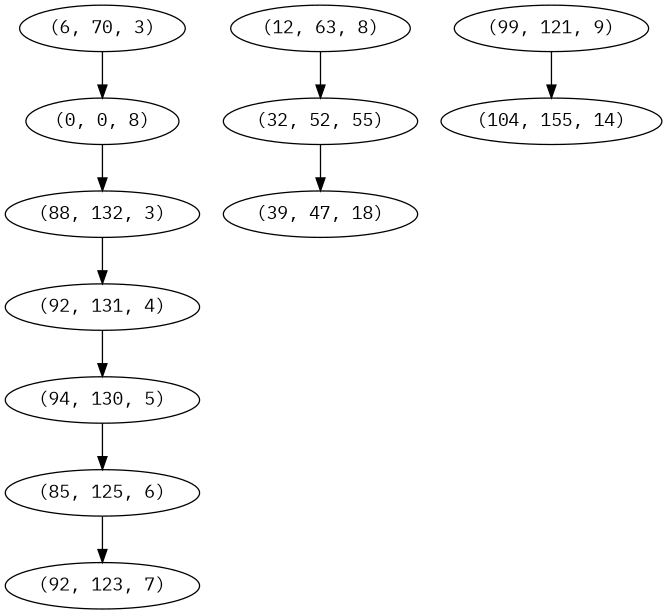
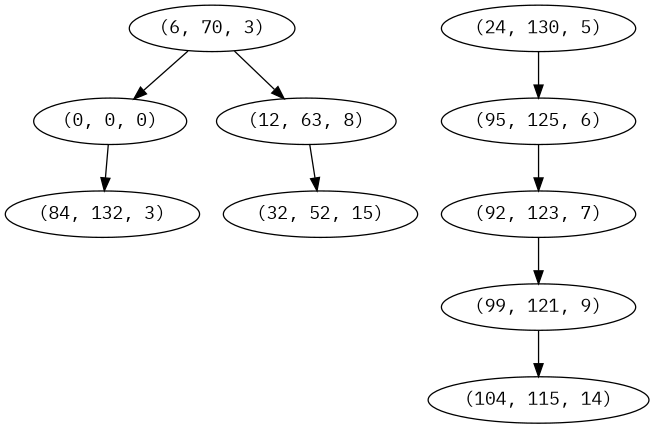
none -> (254, 70)
(102, 121) -> (110, 121)
(320, 121) -> (320, 214)
(551, 121) -> (539, 400)
(102, 214) -> (102, 214)
(320, 214) -> none
none -> (539, 254)
(102, 307) -> none
(102, 400) -> (539, 28)
(102, 493) -> (539, 121)
